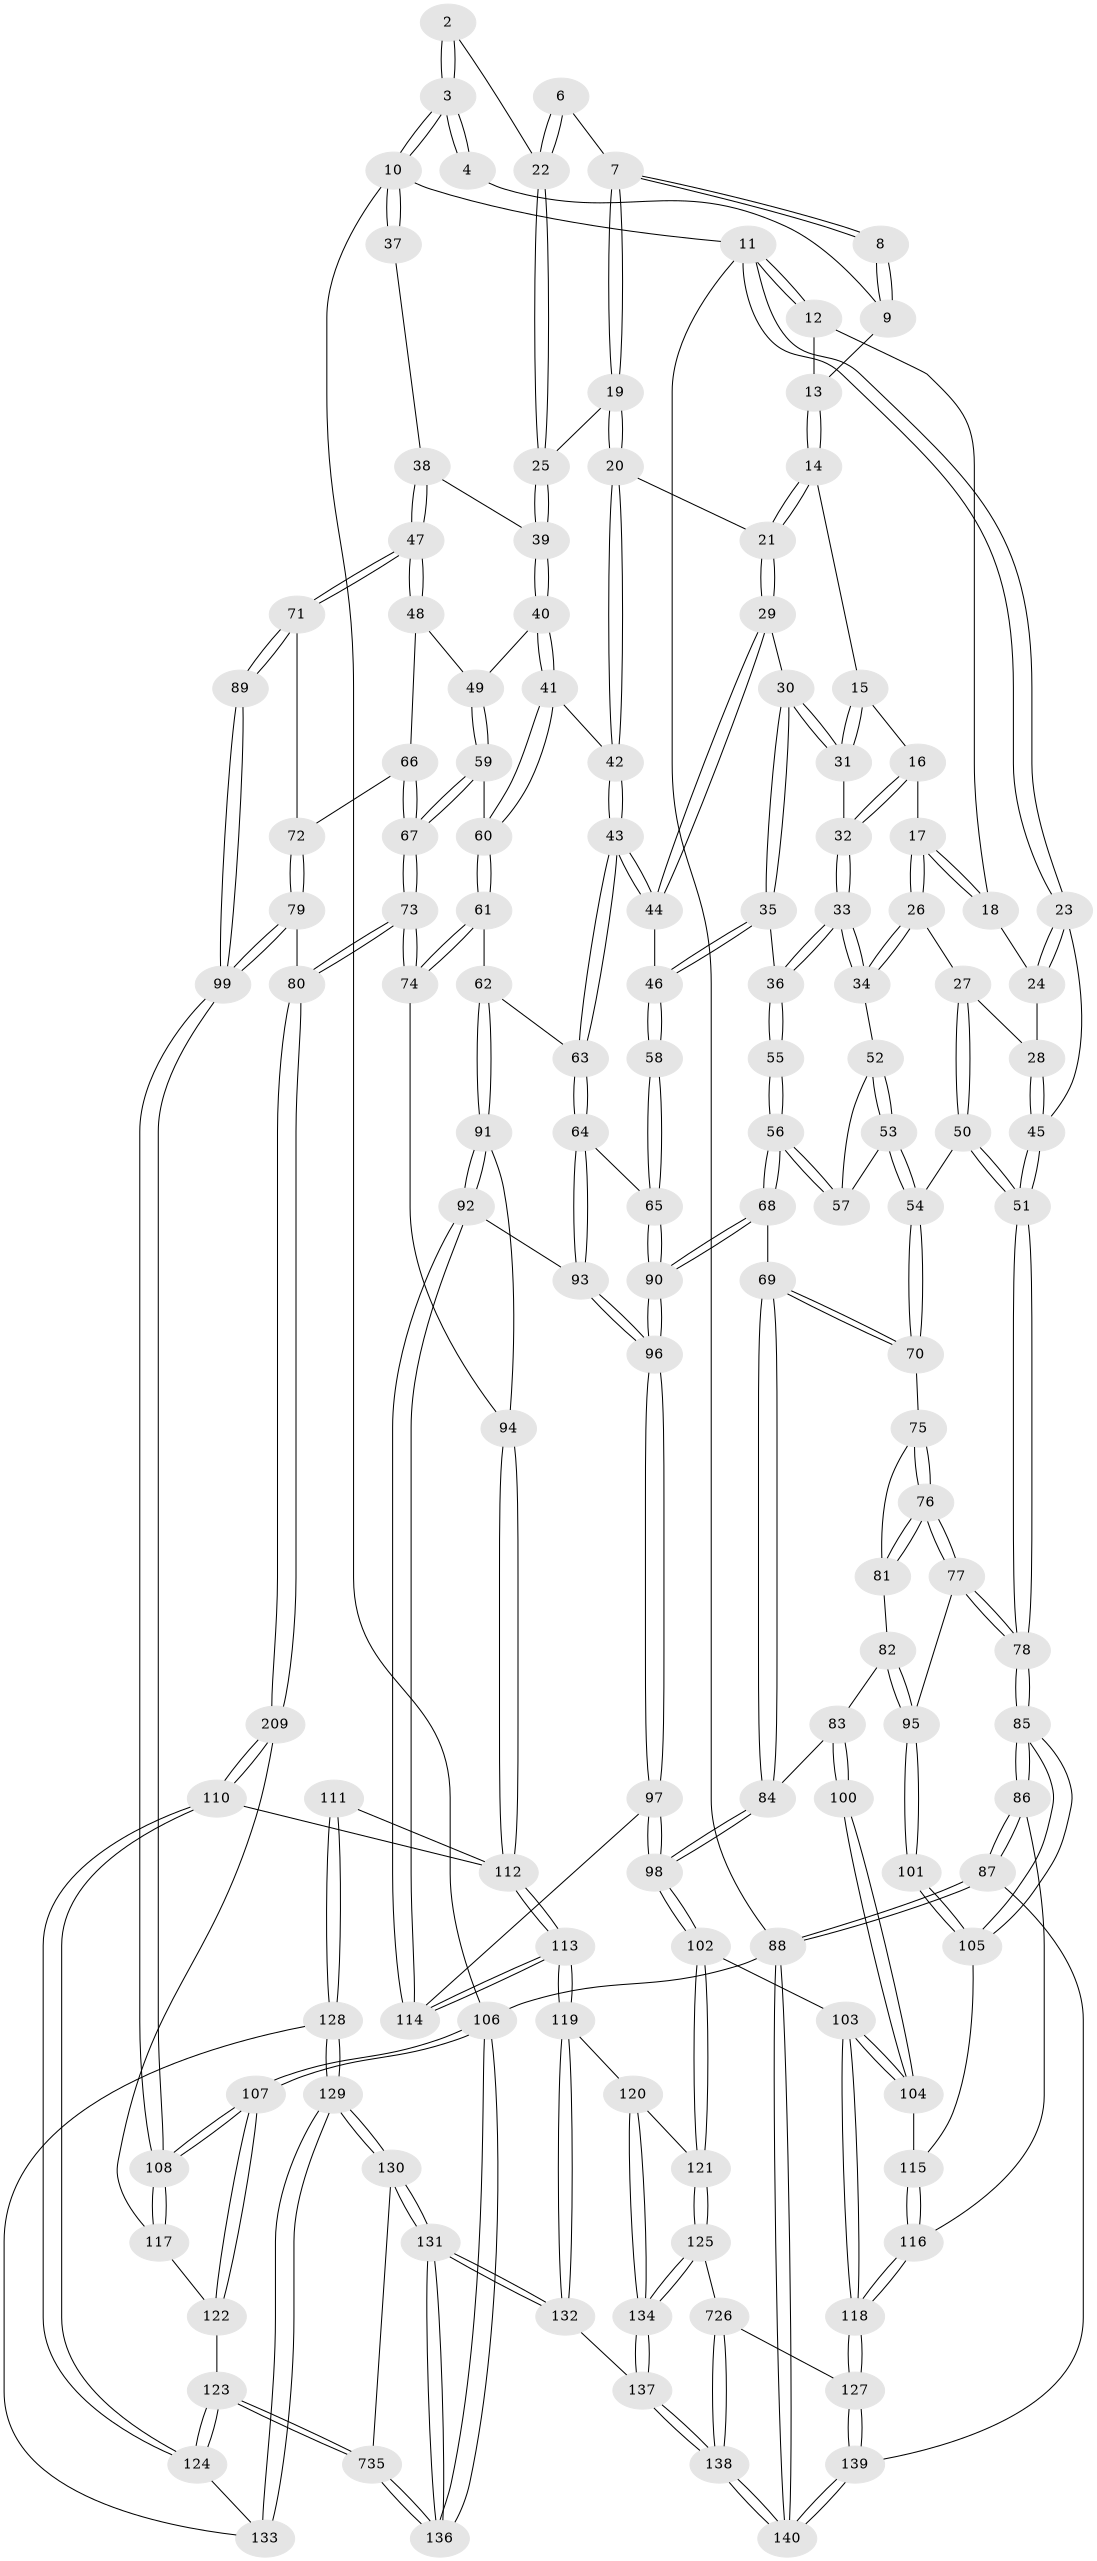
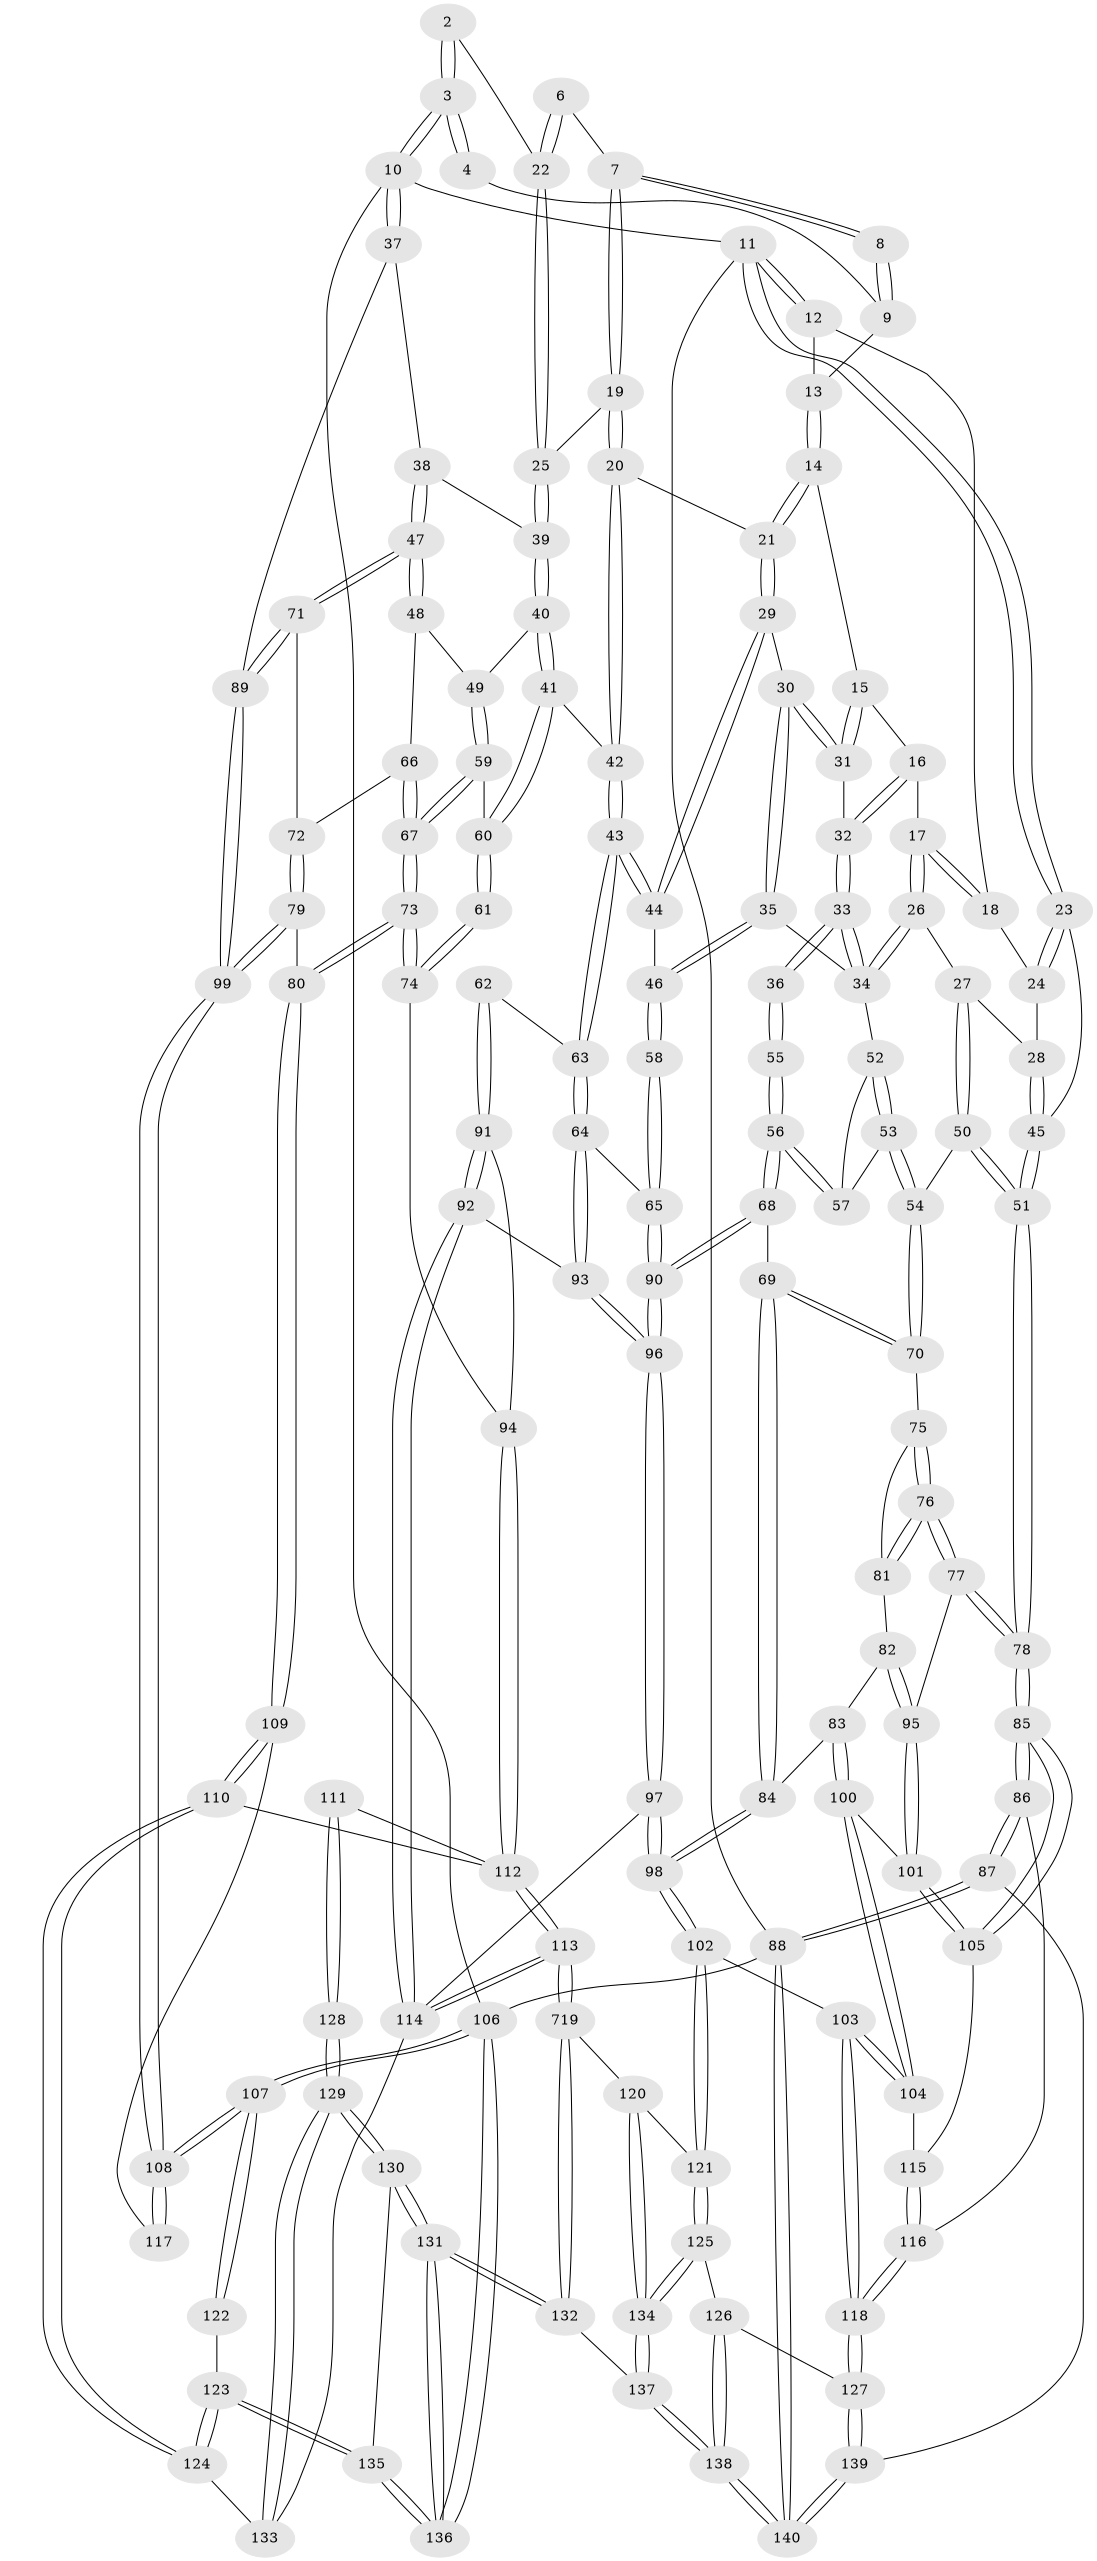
none -> (305, 463)
(484, 948) -> none
(772, 948) -> (821, 952)
(275, 1725) -> (275, 1725)
none -> (878, 1836)
(565, 2021) -> (565, 2021)
(4, 2266) -> (333, 2278)
(188, 2280) -> none
(719, 2317) -> (719, 2317)
(372, 2465) -> (372, 2465)
